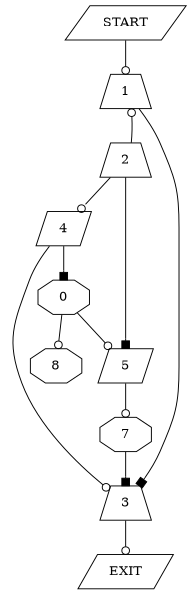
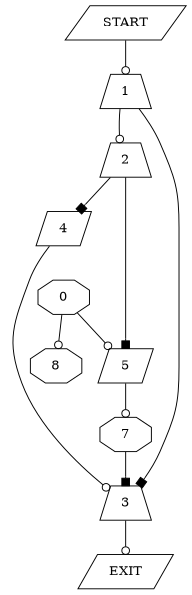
(132, 130) -> (119, 122)
(98, 191) -> (98, 191)
(64, 258) -> none
